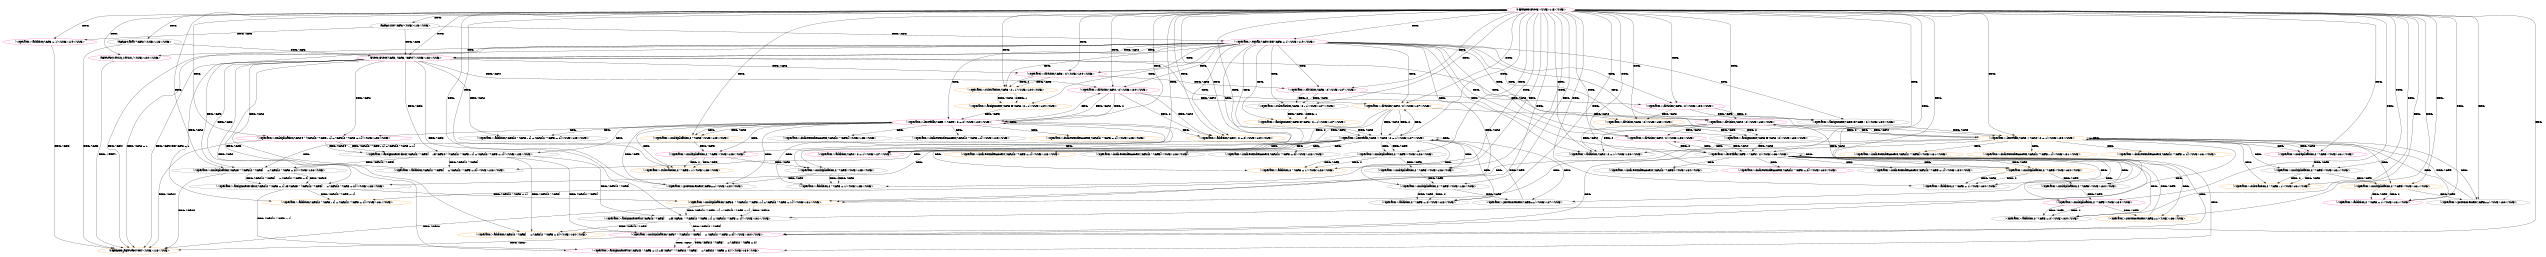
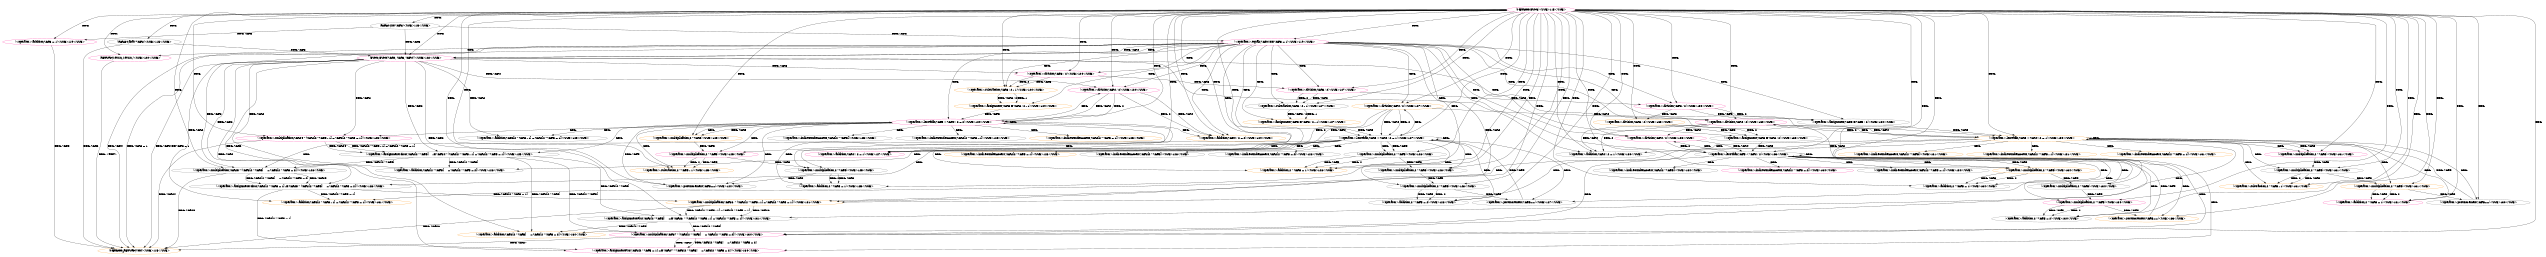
(1480, 61) -> (1454, 115)
(1250, 102) -> none
